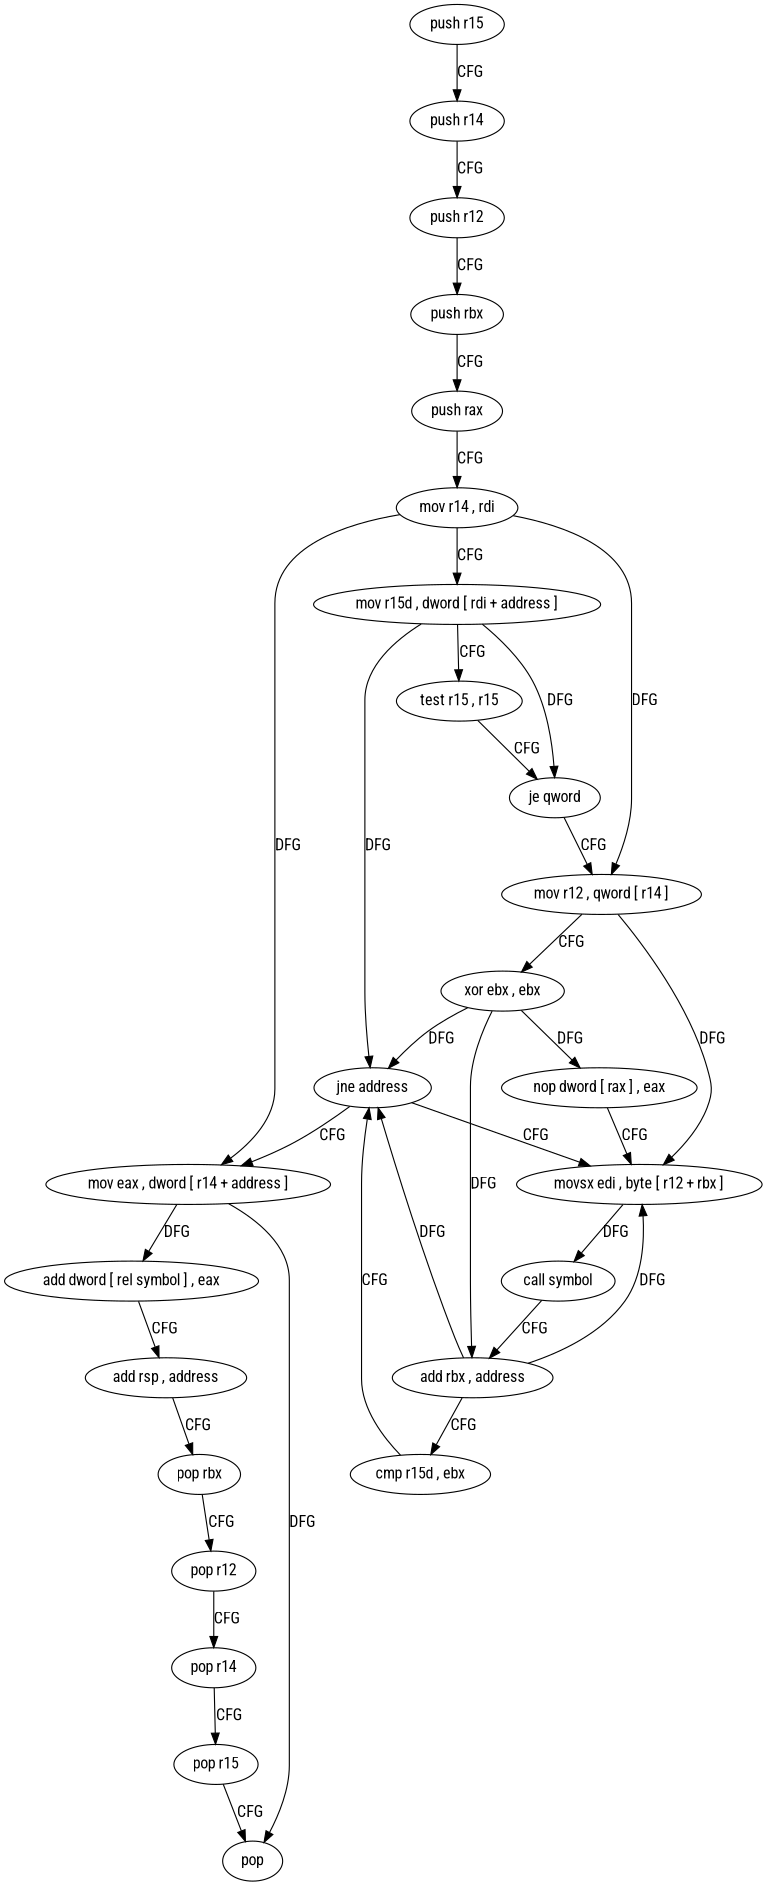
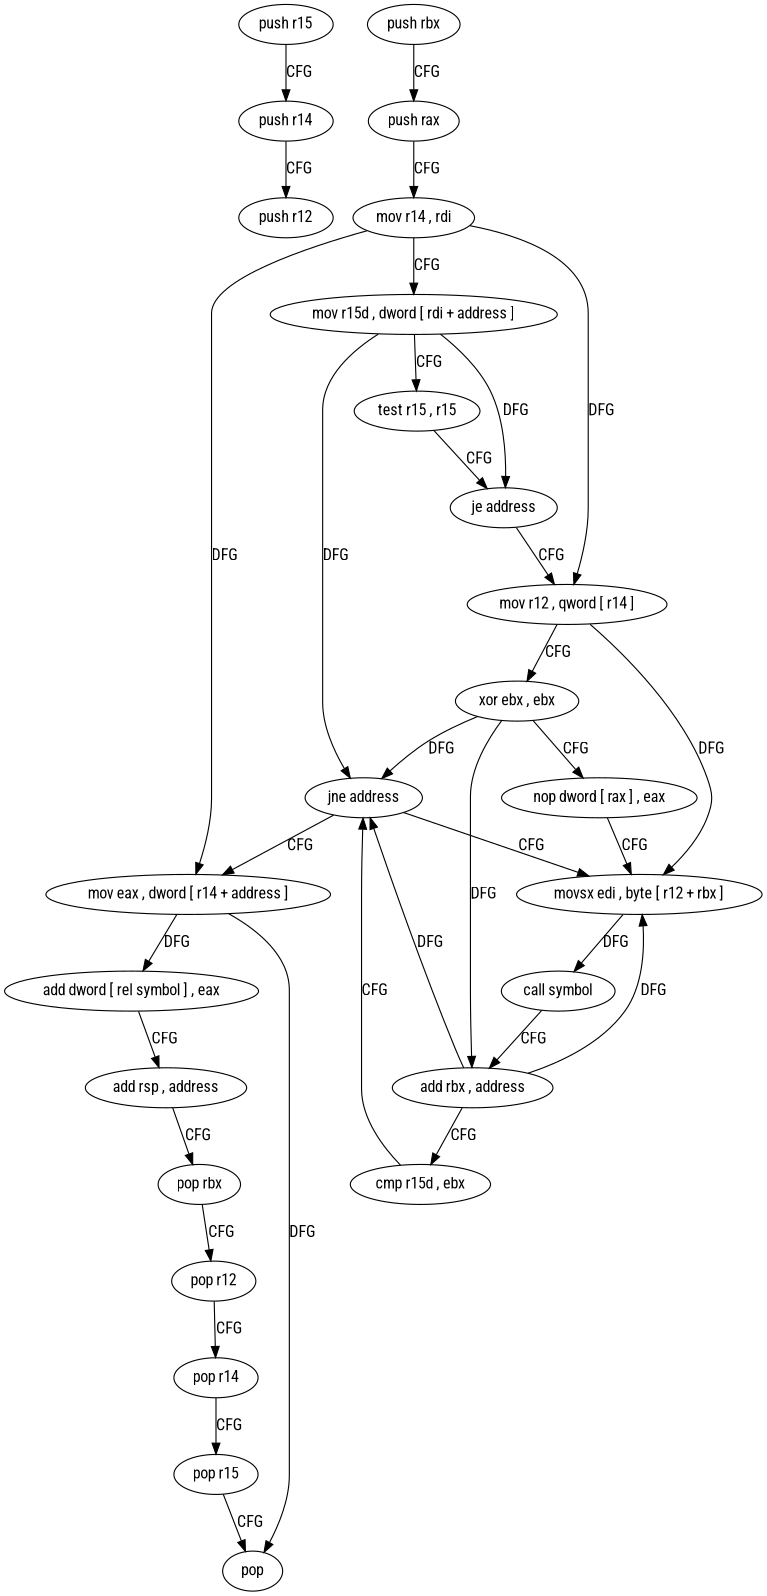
(457, 261) -> none
(555, 798) -> (504, 508)
(570, 1039) -> (576, 749)
